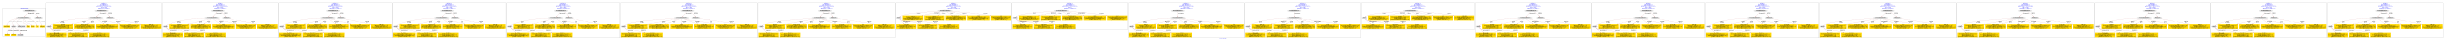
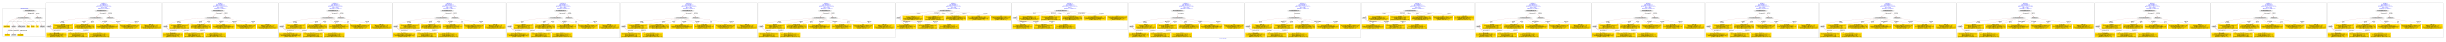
(42, 27) -> (42, 27)
(14, 35) -> (14, 35)
(20, 35) -> (20, 35)
